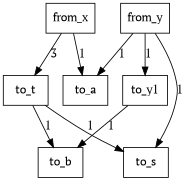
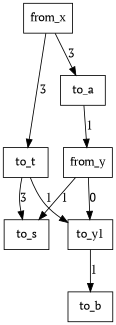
(118, 51) -> (85, 122)
(82, 54) -> (71, 54)
(148, 54) -> (93, 199)
(41, 123) -> (42, 200)
(90, 126) -> (23, 199)
